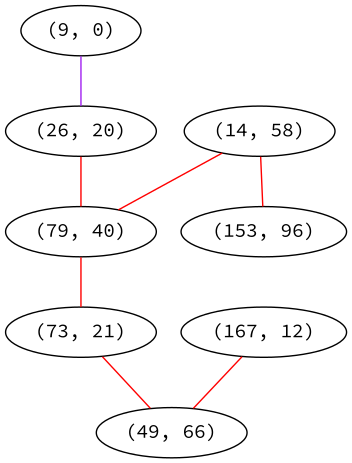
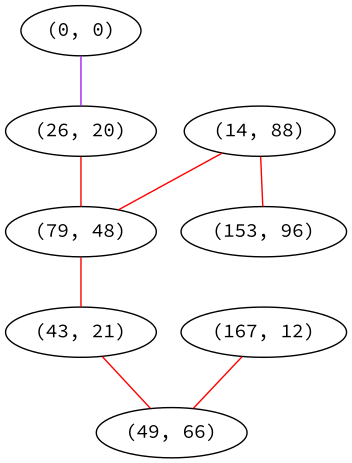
(81, 31) -> (81, 31)
(260, 131) -> (260, 131)
(81, 232) -> (81, 232)
(81, 332) -> (81, 332)
